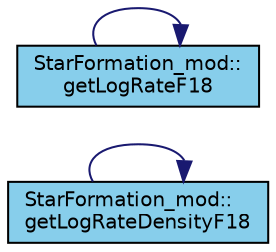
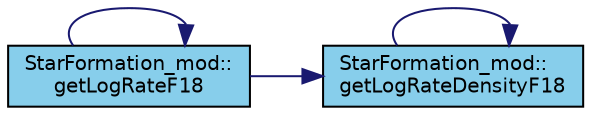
none -> (276, 76)
